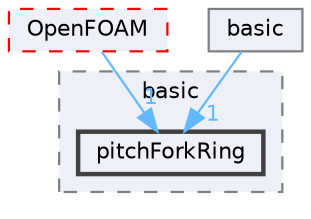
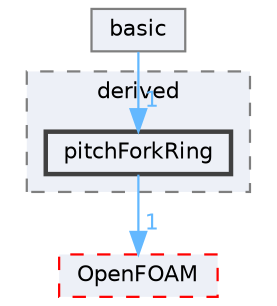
(125, 85) -> (138, 206)
(171, 93) -> (138, 93)
